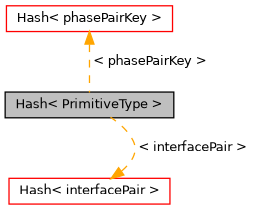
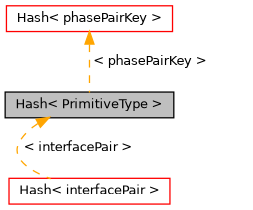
(134, 142) -> (18, 156)
